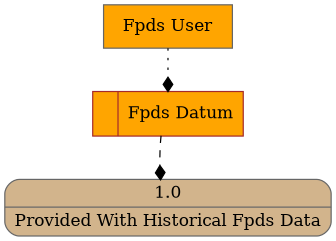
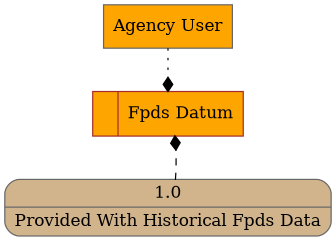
(168, 26) -> (168, 26)
(160, 151) -> (176, 165)
